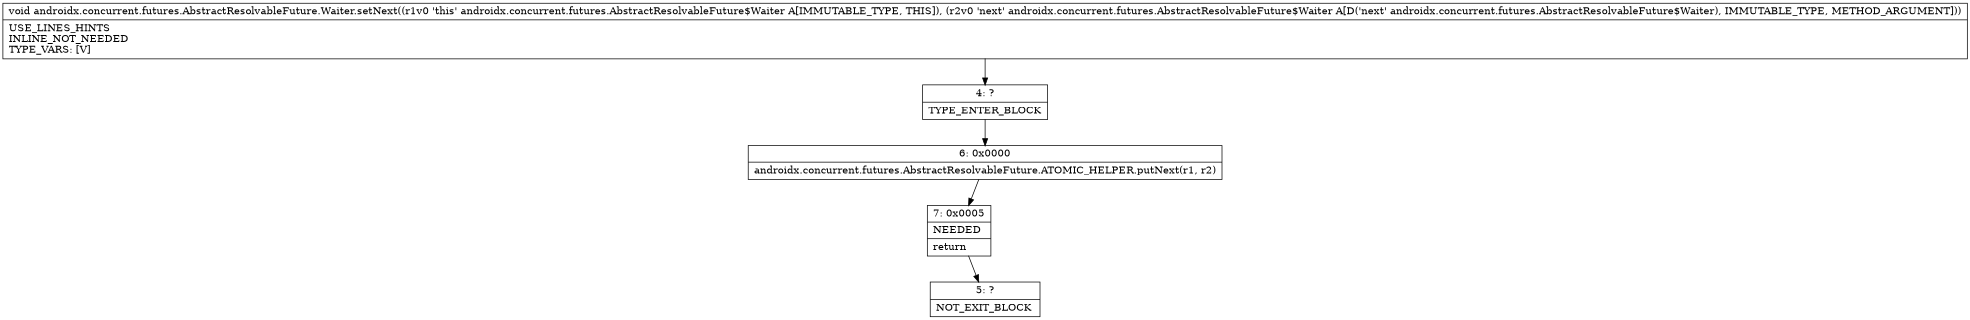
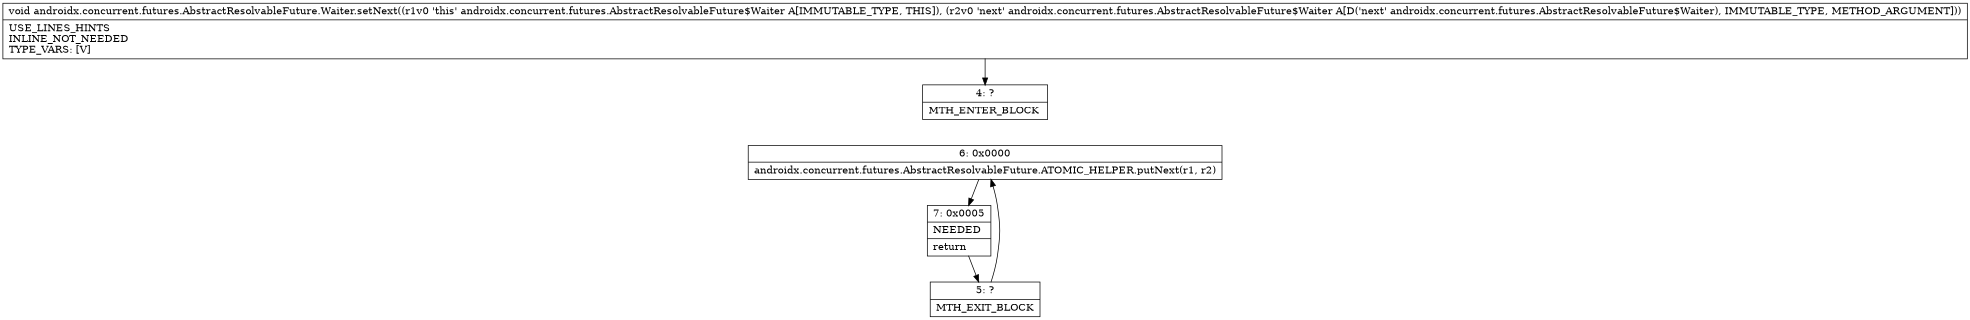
(985, 110) -> (984, 110)
(985, 129) -> (1000, 234)
(984, 308) -> (985, 308)
